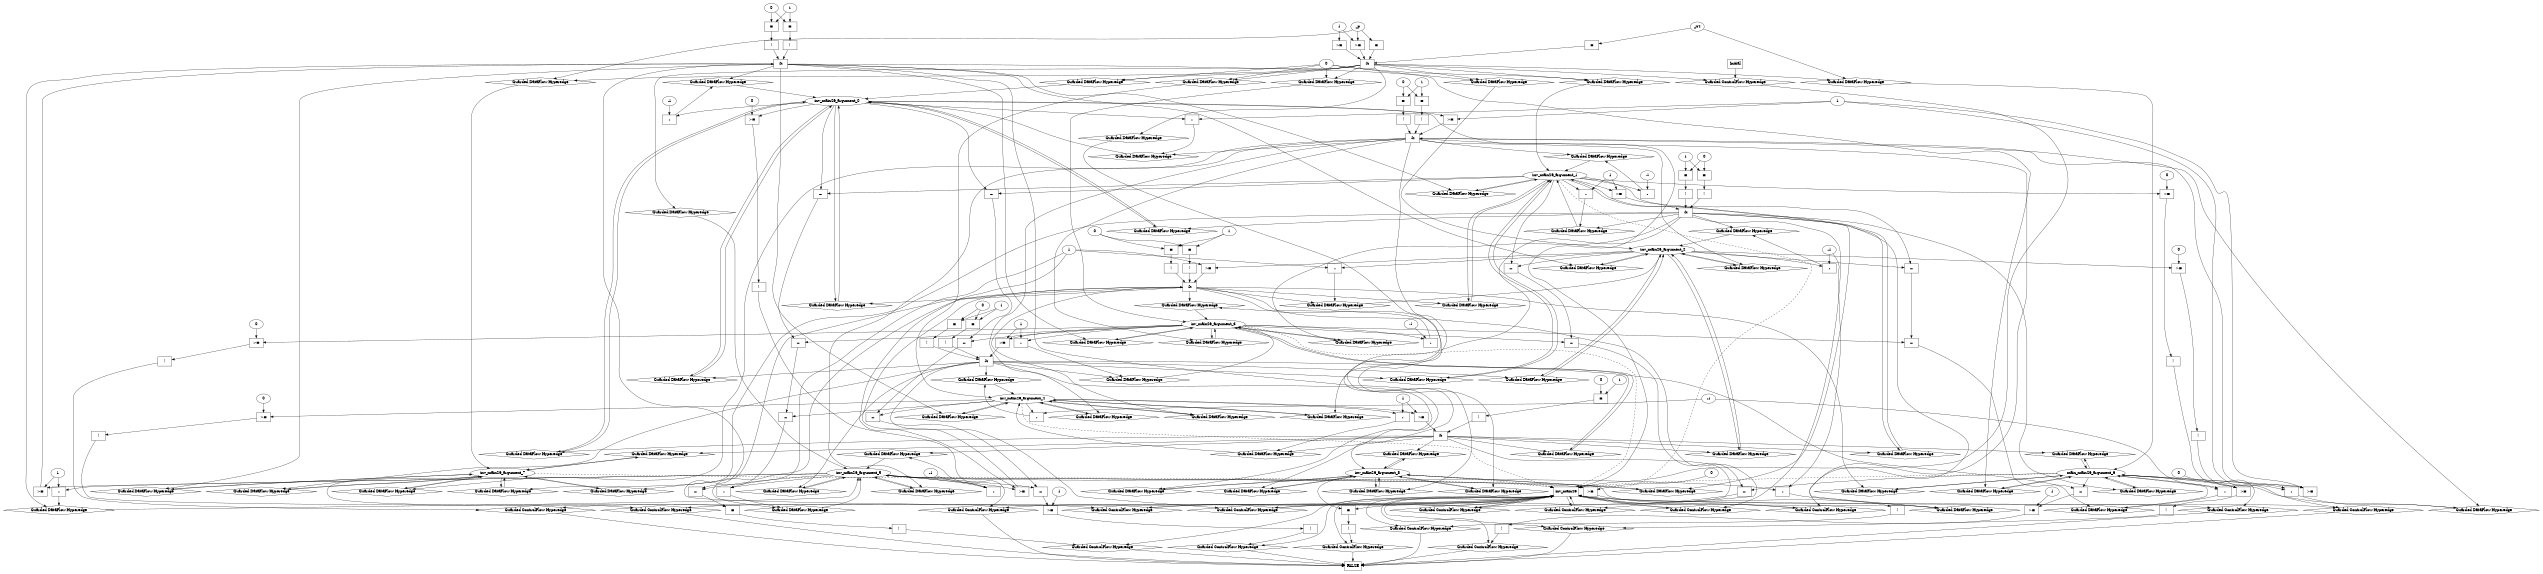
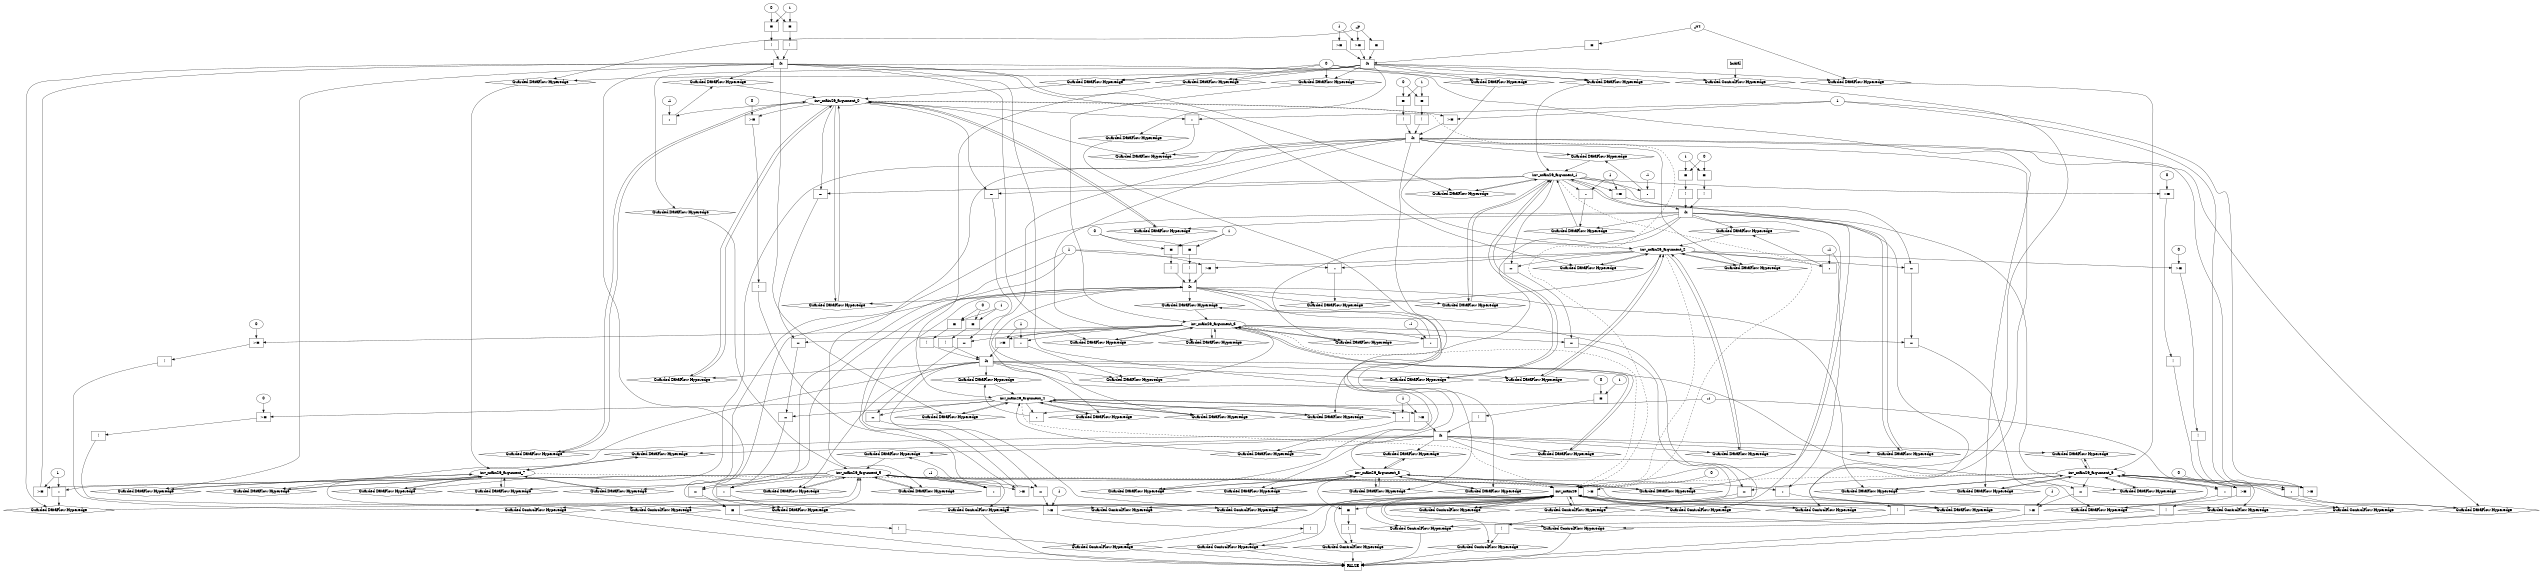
(1460, 134) -> (1460, 134)
none -> (1688, 393)
(2091, 473) -> (2091, 473)
